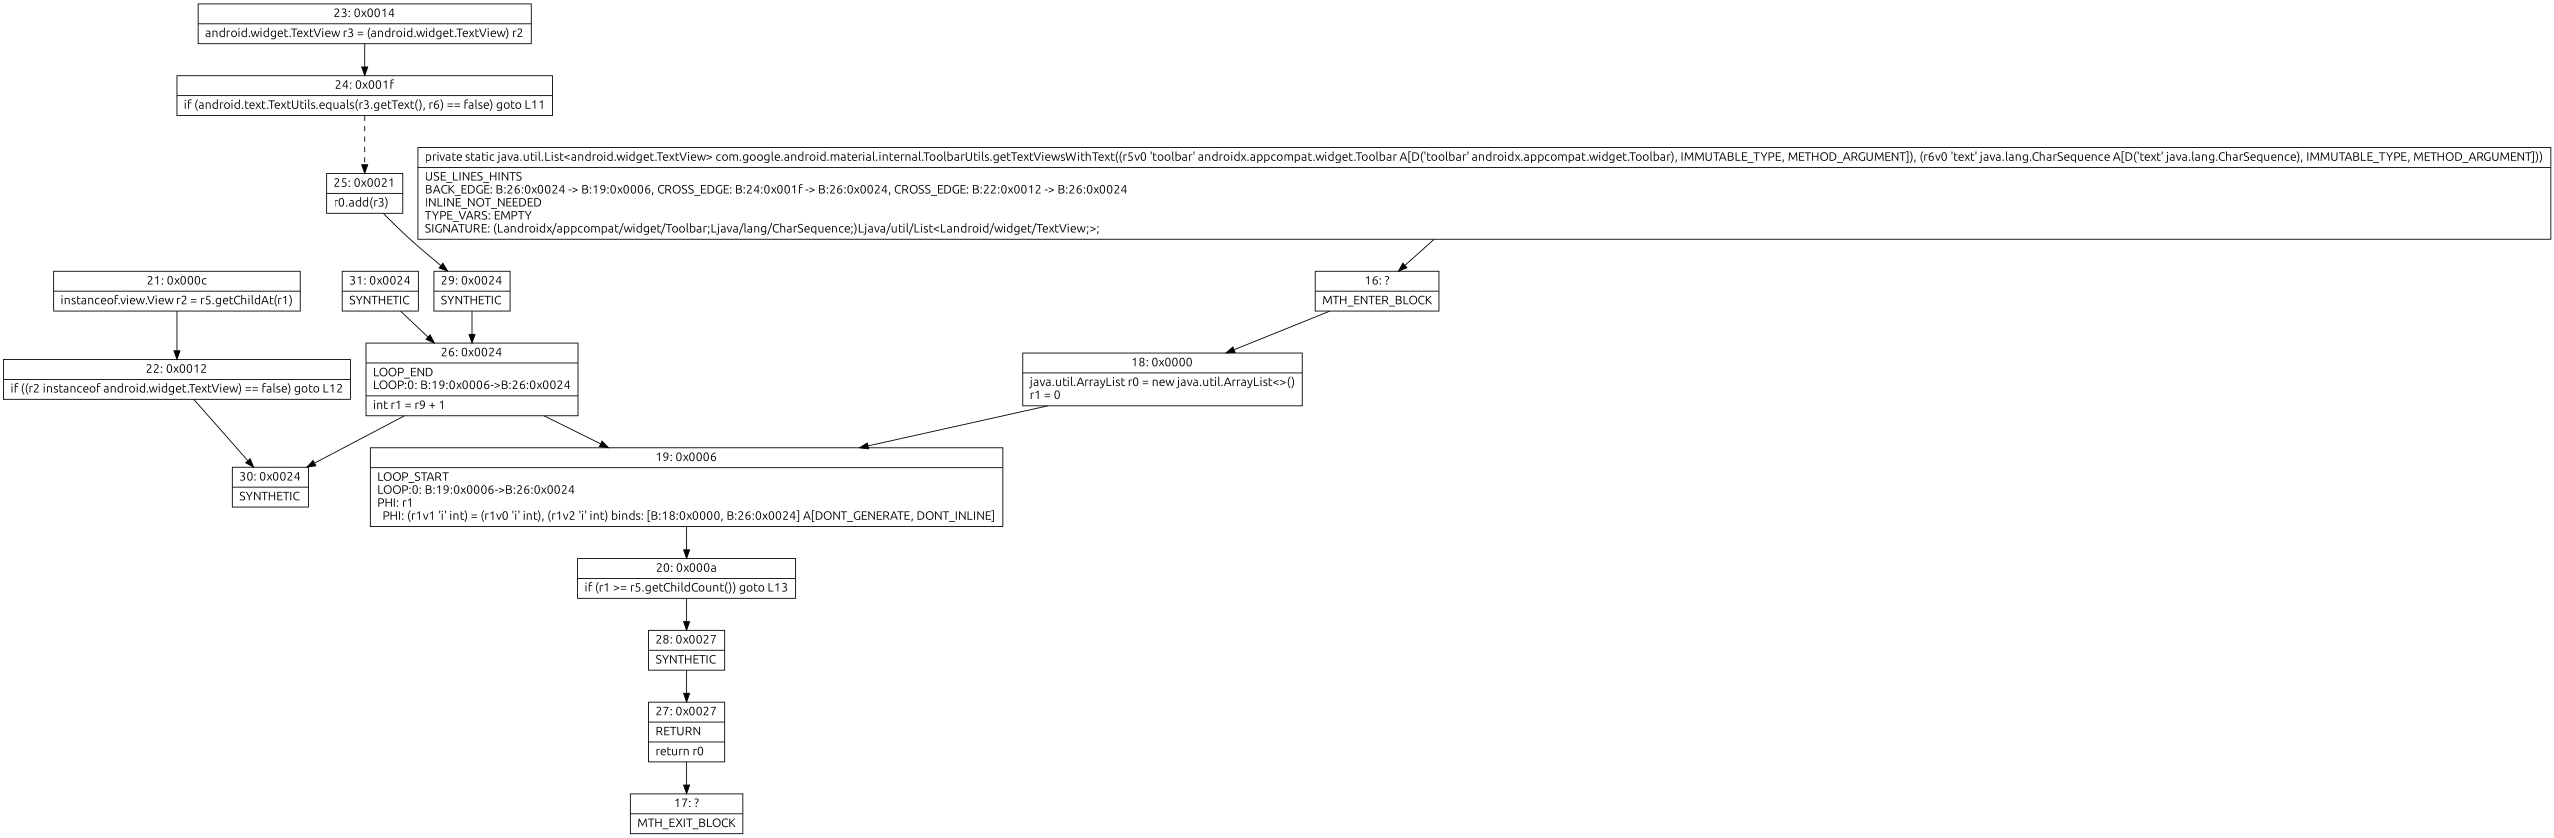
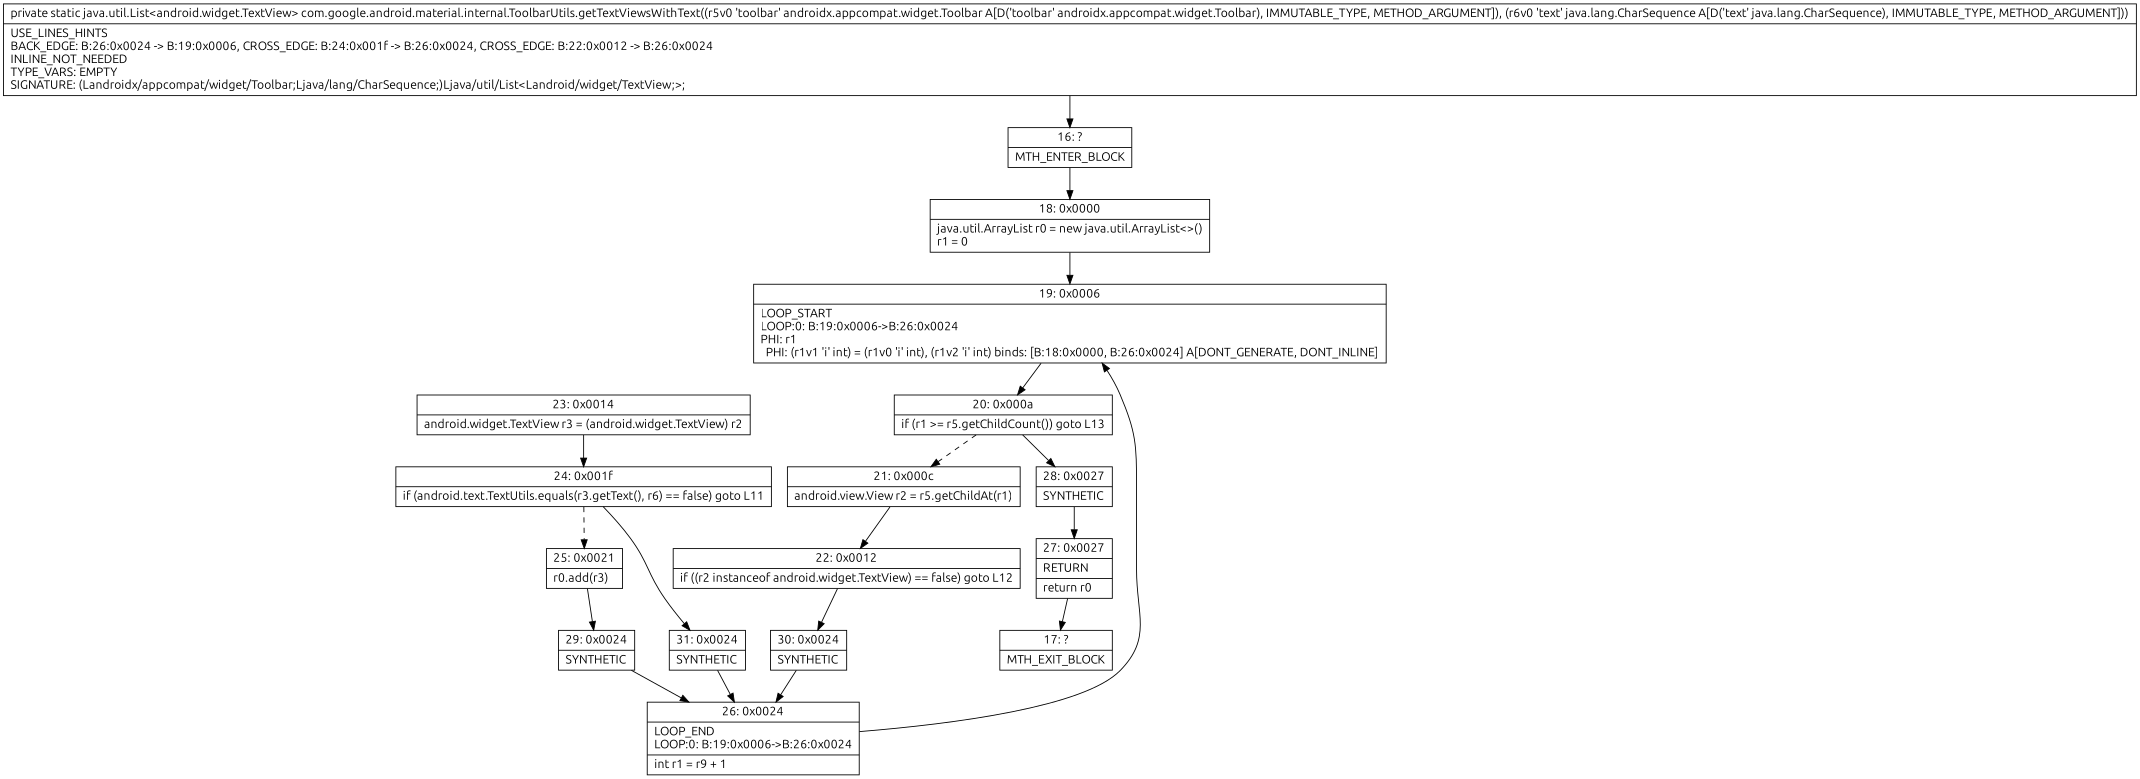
(177, 301) -> (904, 496)
(360, 439) -> (789, 682)
none -> (957, 448)
none -> (646, 564)
